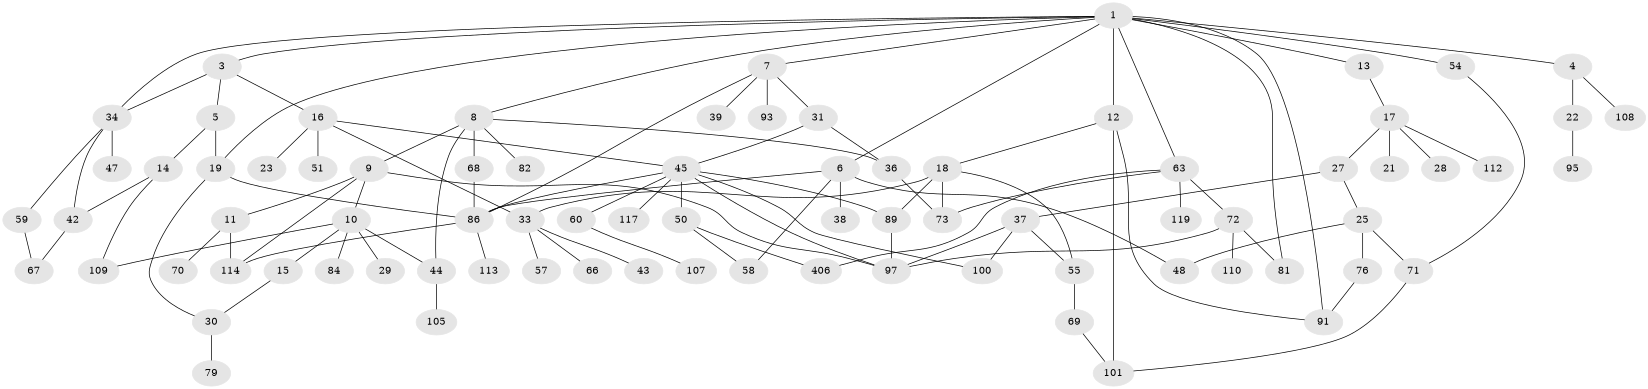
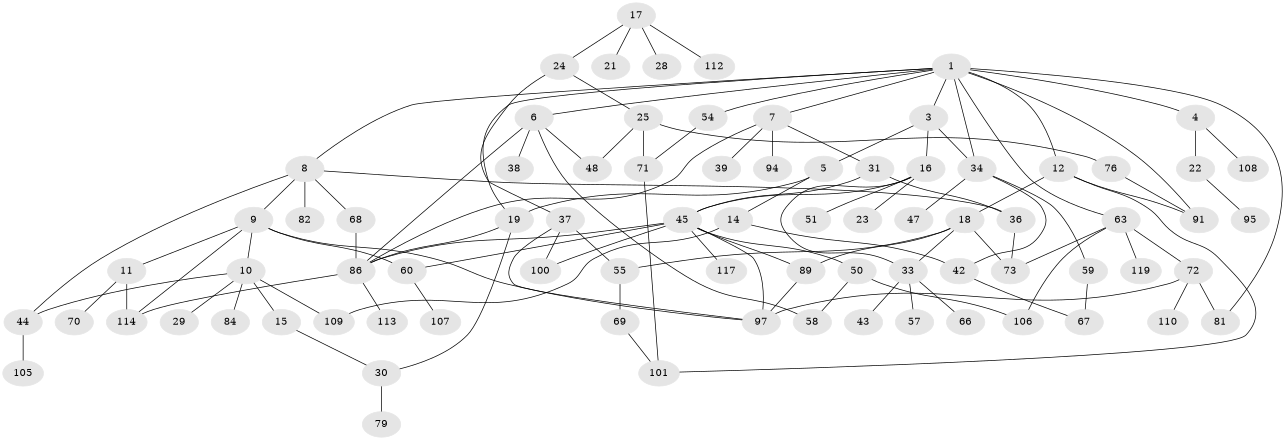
(1364, 67) -> none
(767, 118) -> (773, 169)
(1339, 169) -> (560, 67)
none -> (362, 252)
(821, 271) -> (1023, 322)
